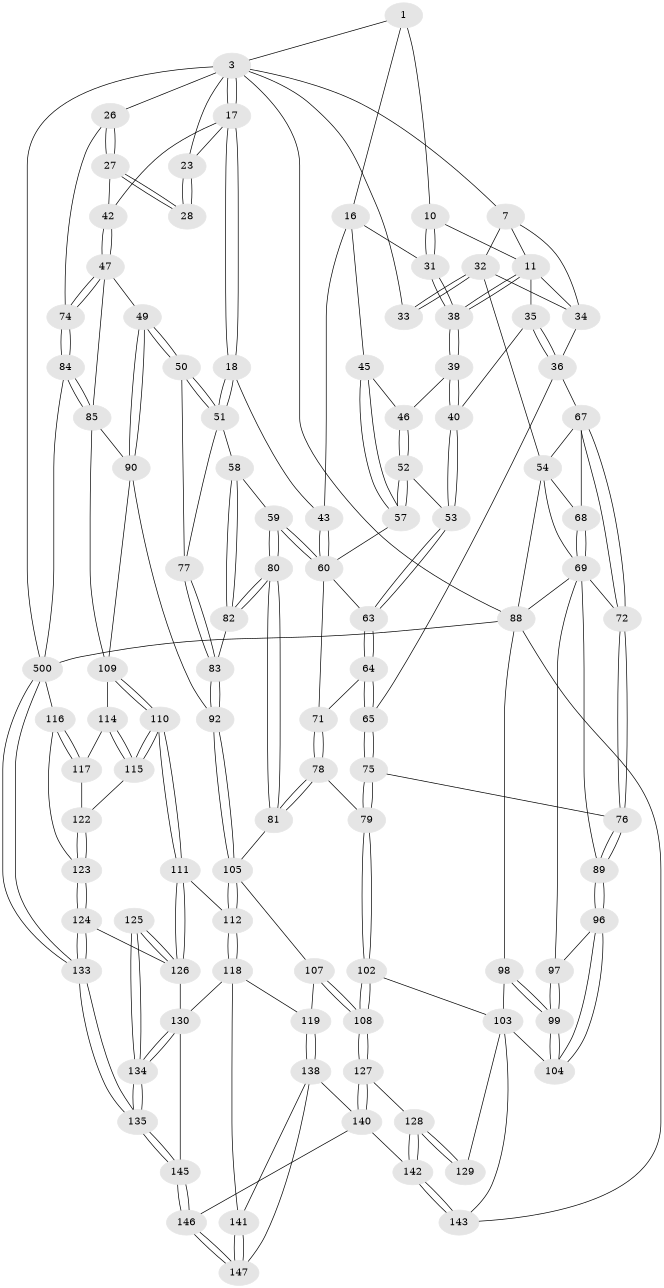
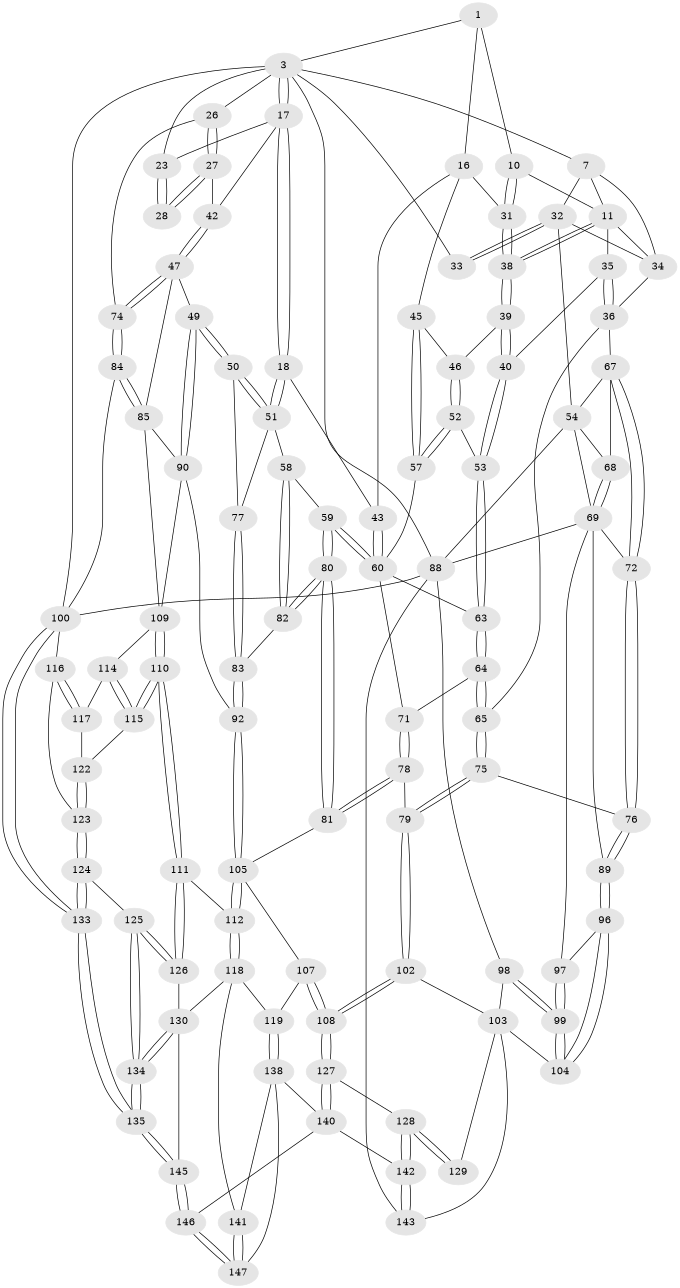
(43, 669) -> (61, 619)
(126, 943) -> (108, 896)
